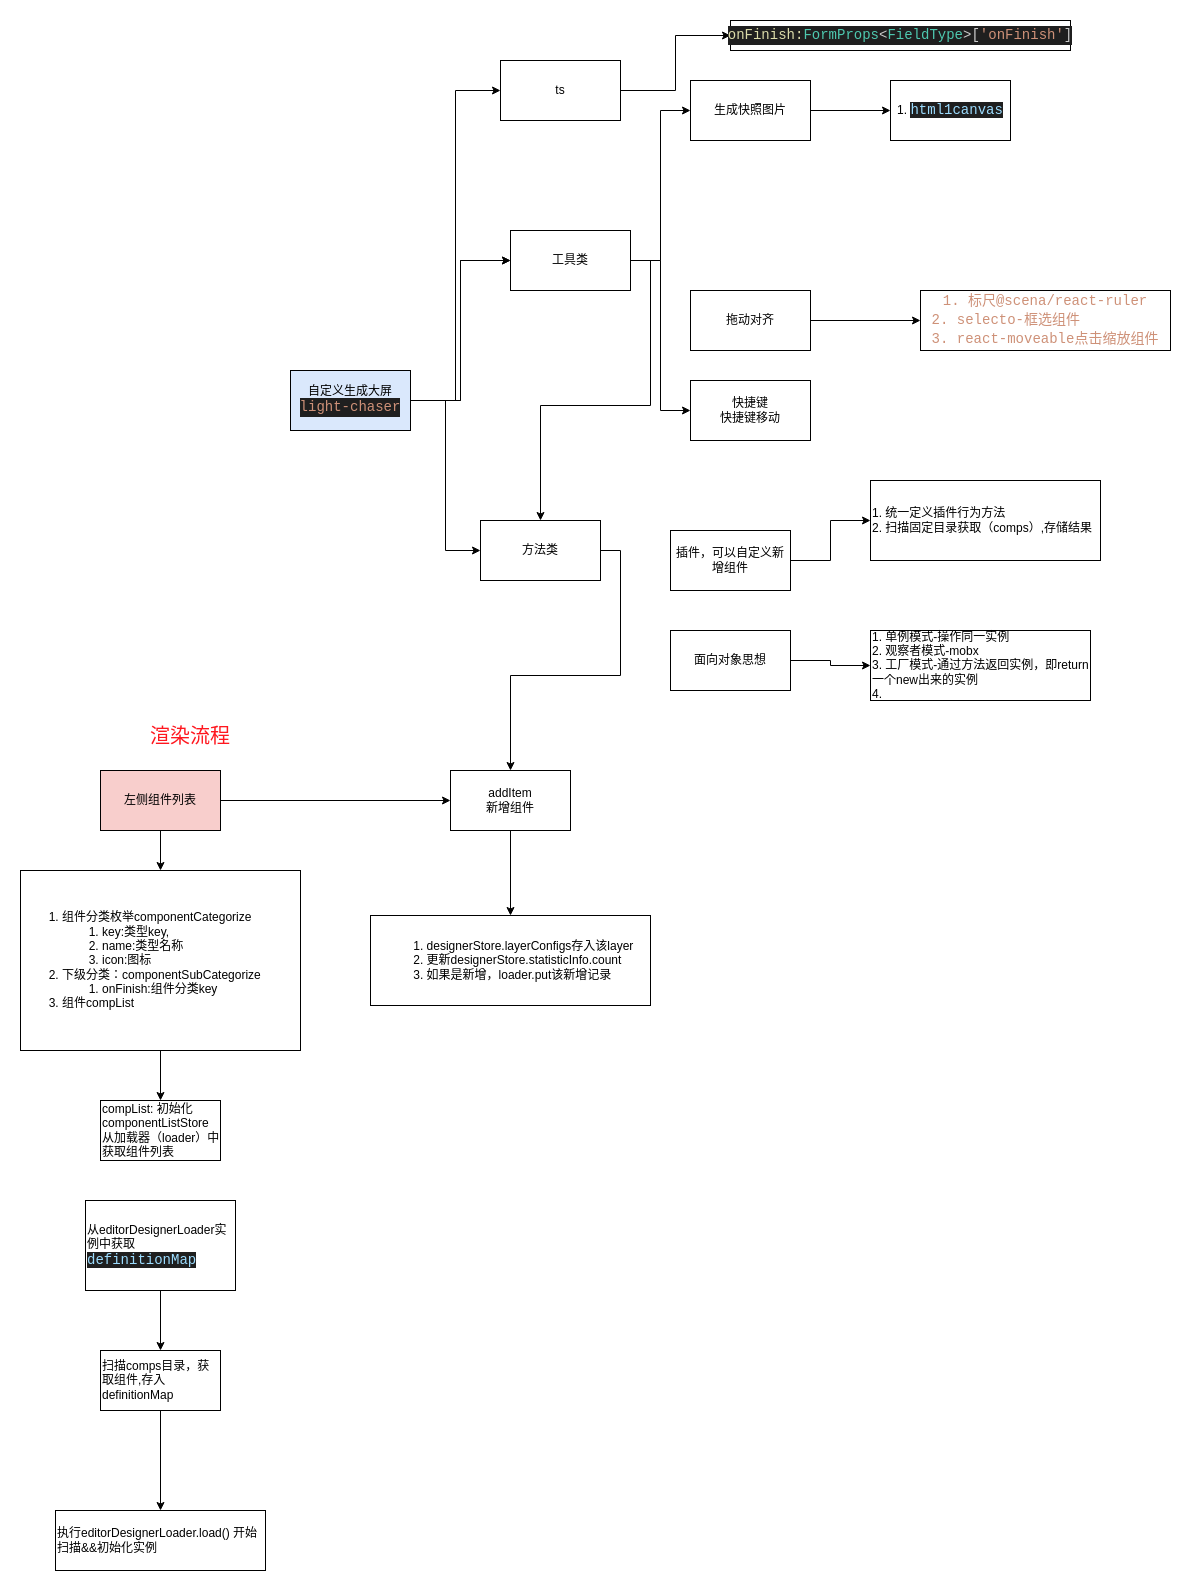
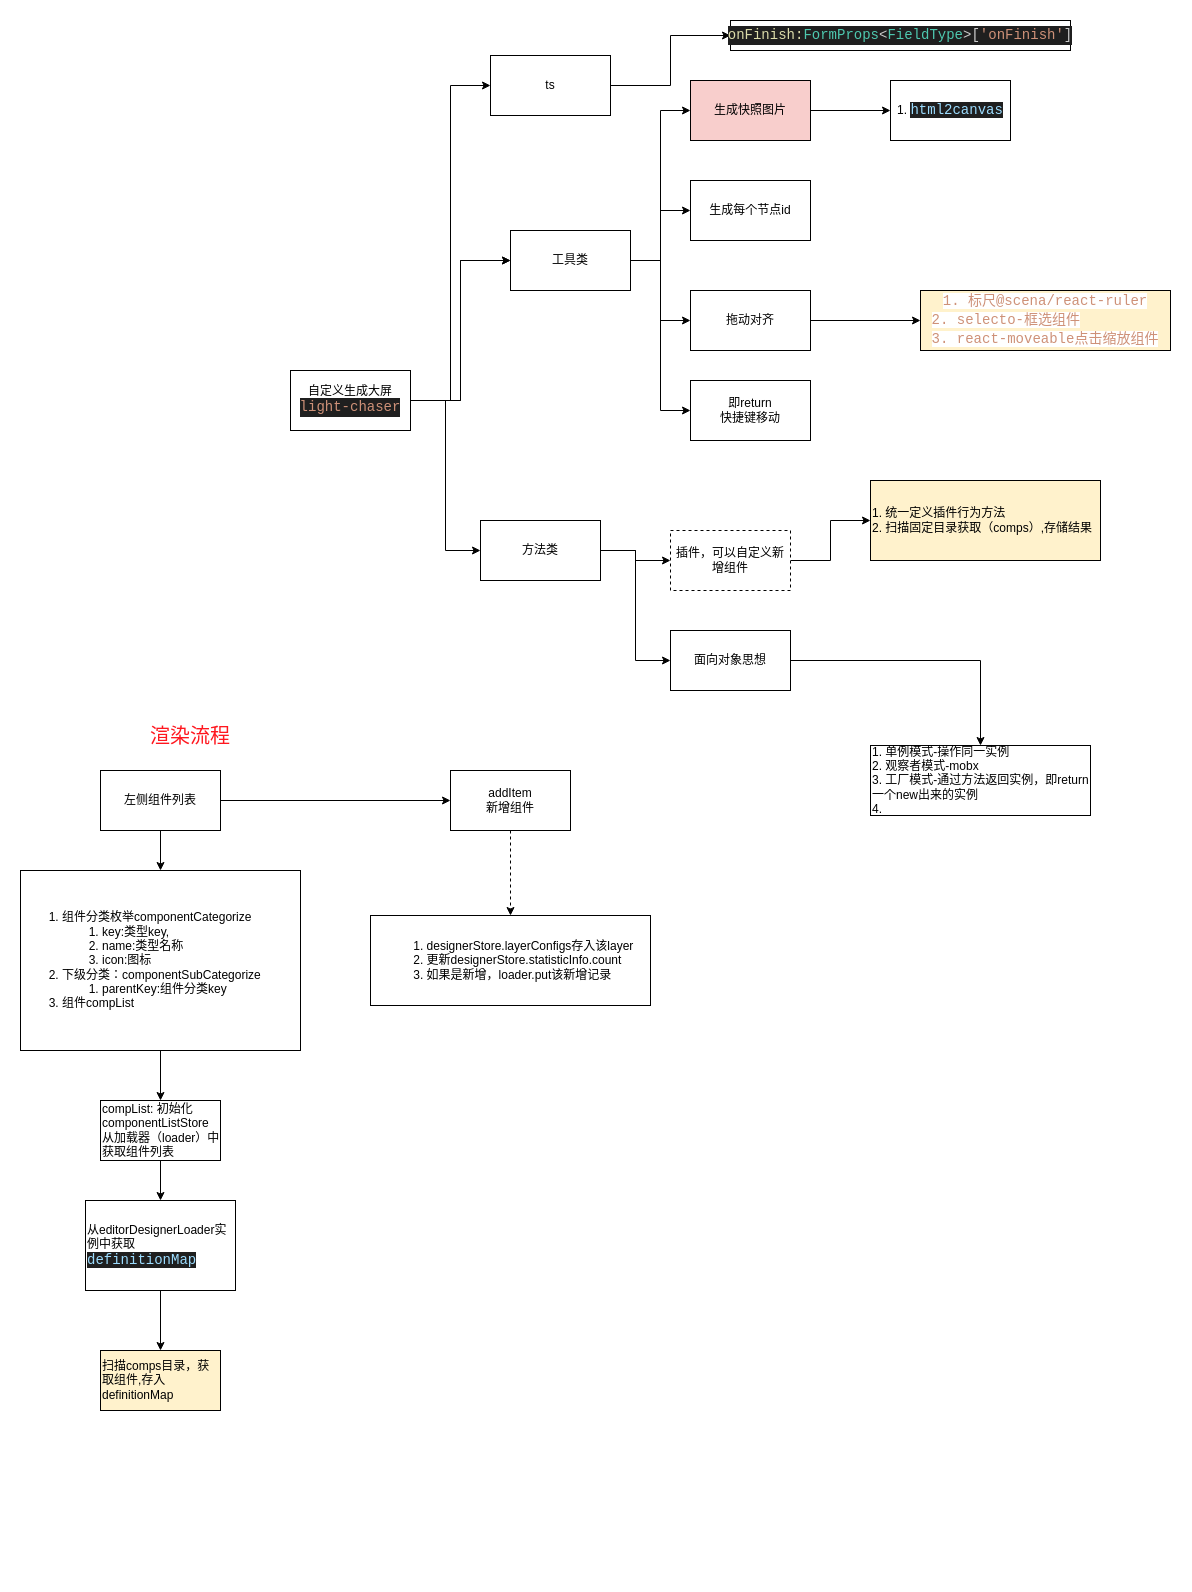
(561, 91) -> (551, 86)
(751, 111) -> (751, 111)
(951, 111) -> (951, 111)
none -> (673, 211)
none -> (751, 211)
(1046, 321) -> (1046, 321)
(351, 401) -> (351, 401)
(614, 406) -> (673, 321)
(751, 411) -> (751, 411)
(986, 521) -> (986, 521)
none -> (650, 561)
(731, 561) -> (731, 561)
(981, 666) -> (981, 781)
(584, 676) -> (636, 625)
(161, 801) -> (161, 801)
(511, 870) -> (511, 870)
(125, 961) -> (125, 961)
none -> (161, 1177)
(161, 1381) -> (161, 1381)
(161, 1457) -> none
(161, 1541) -> none
